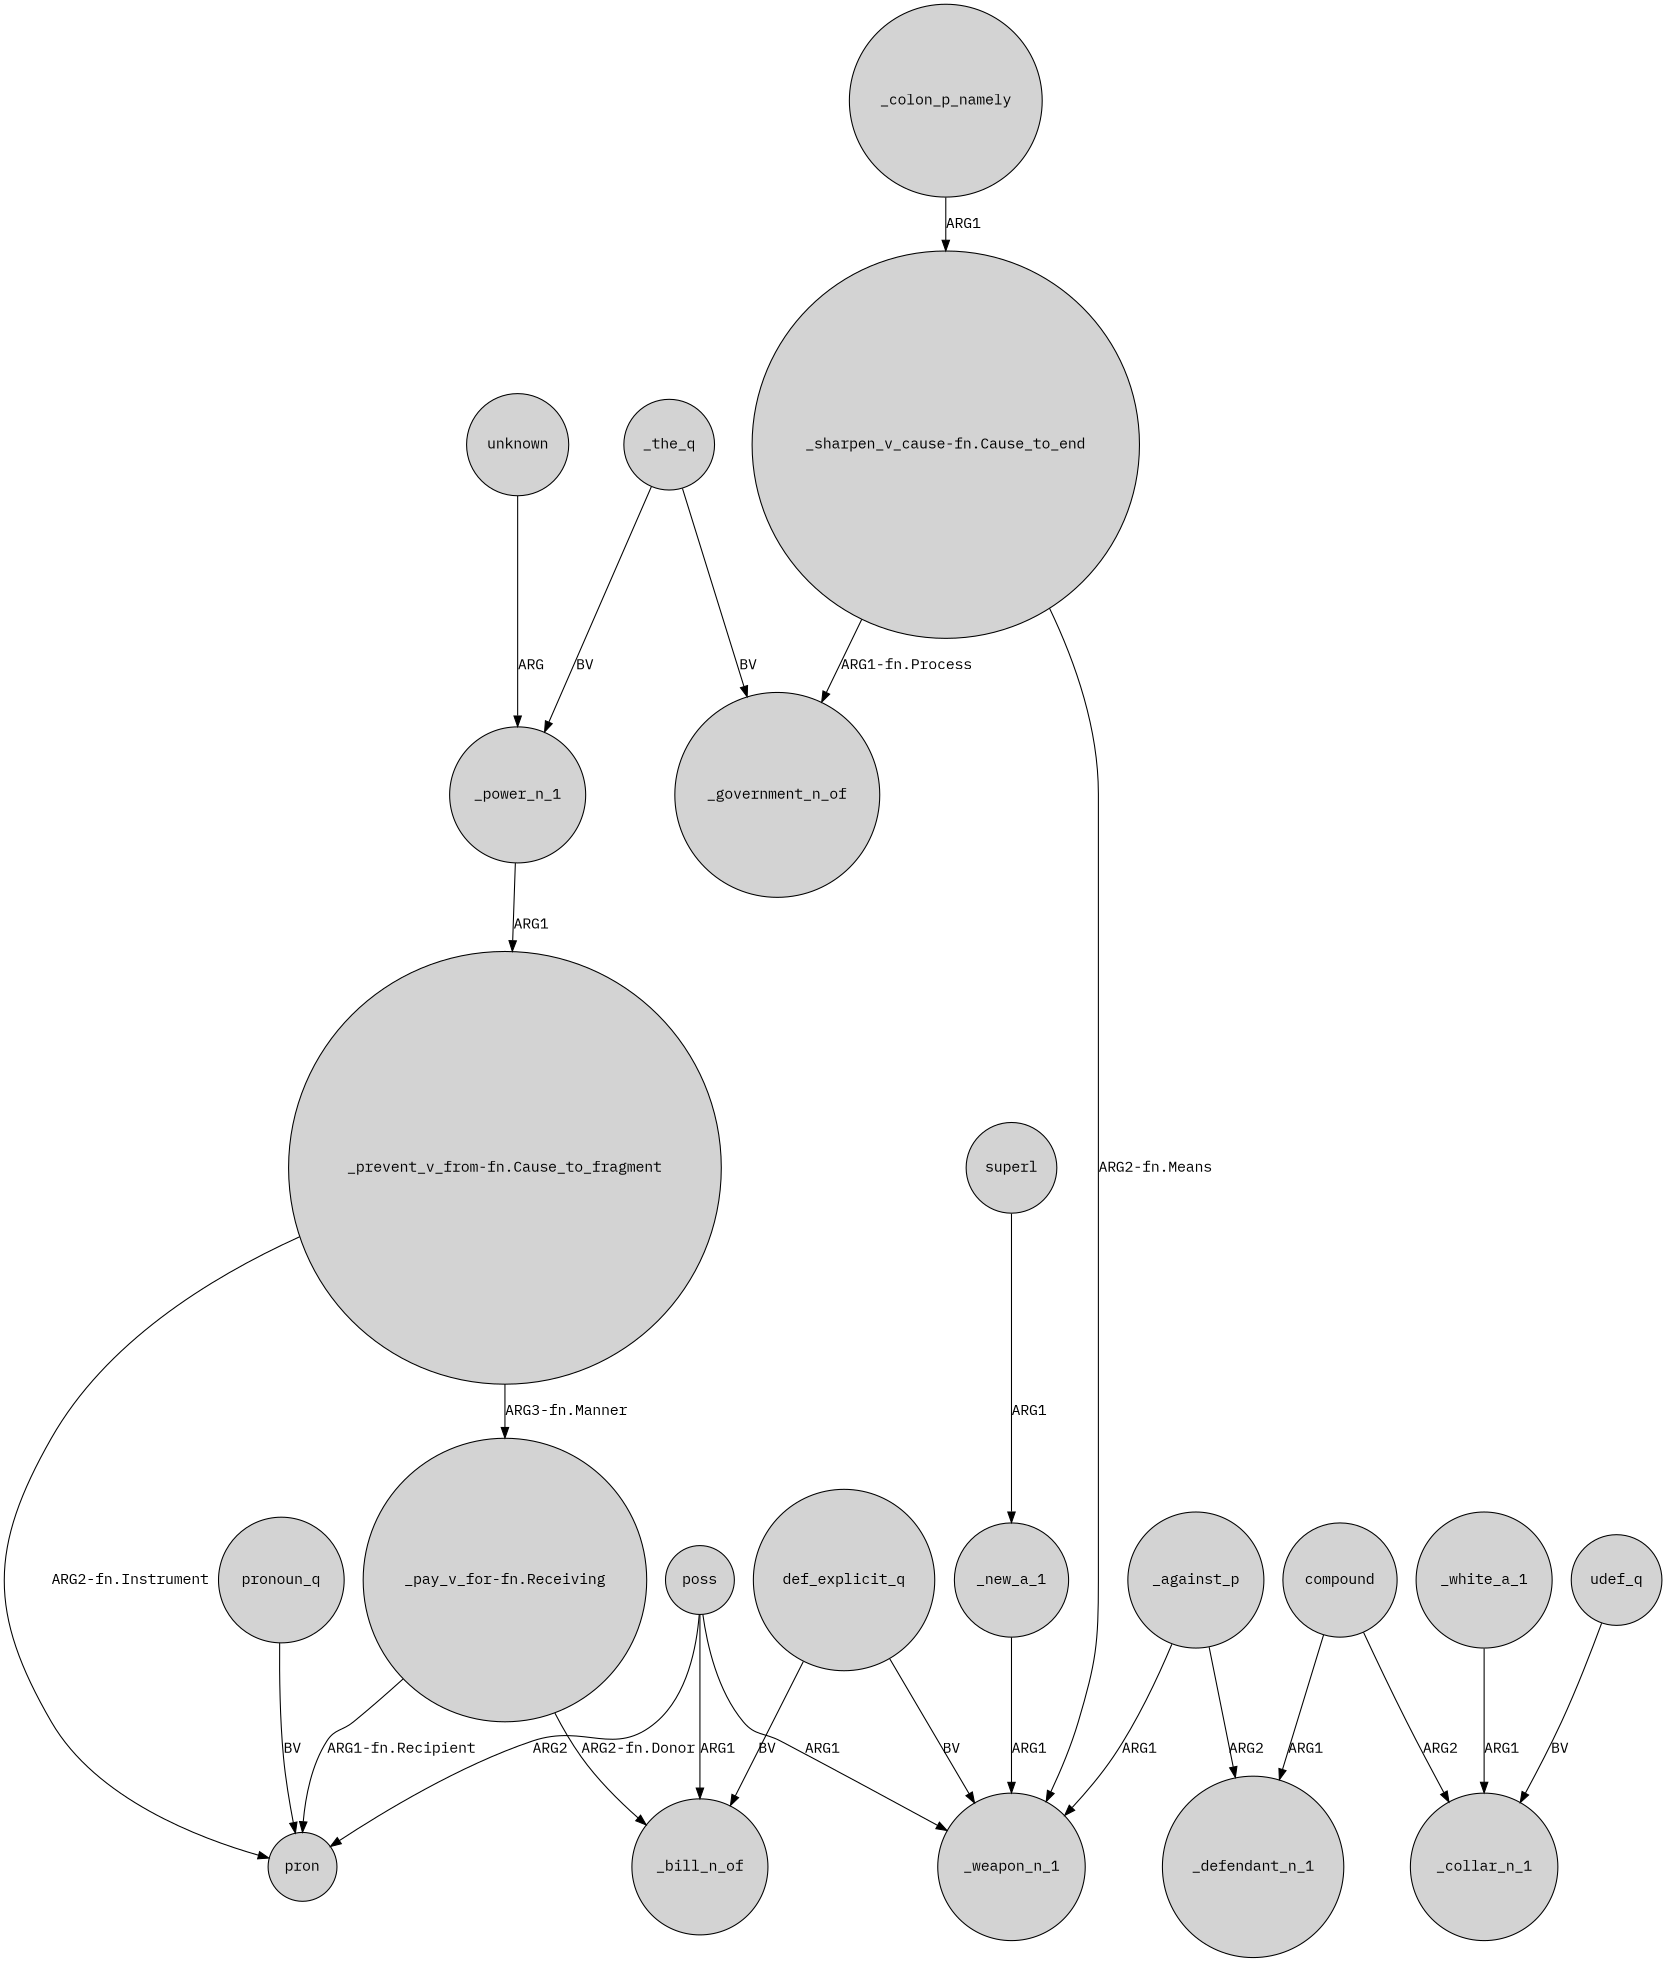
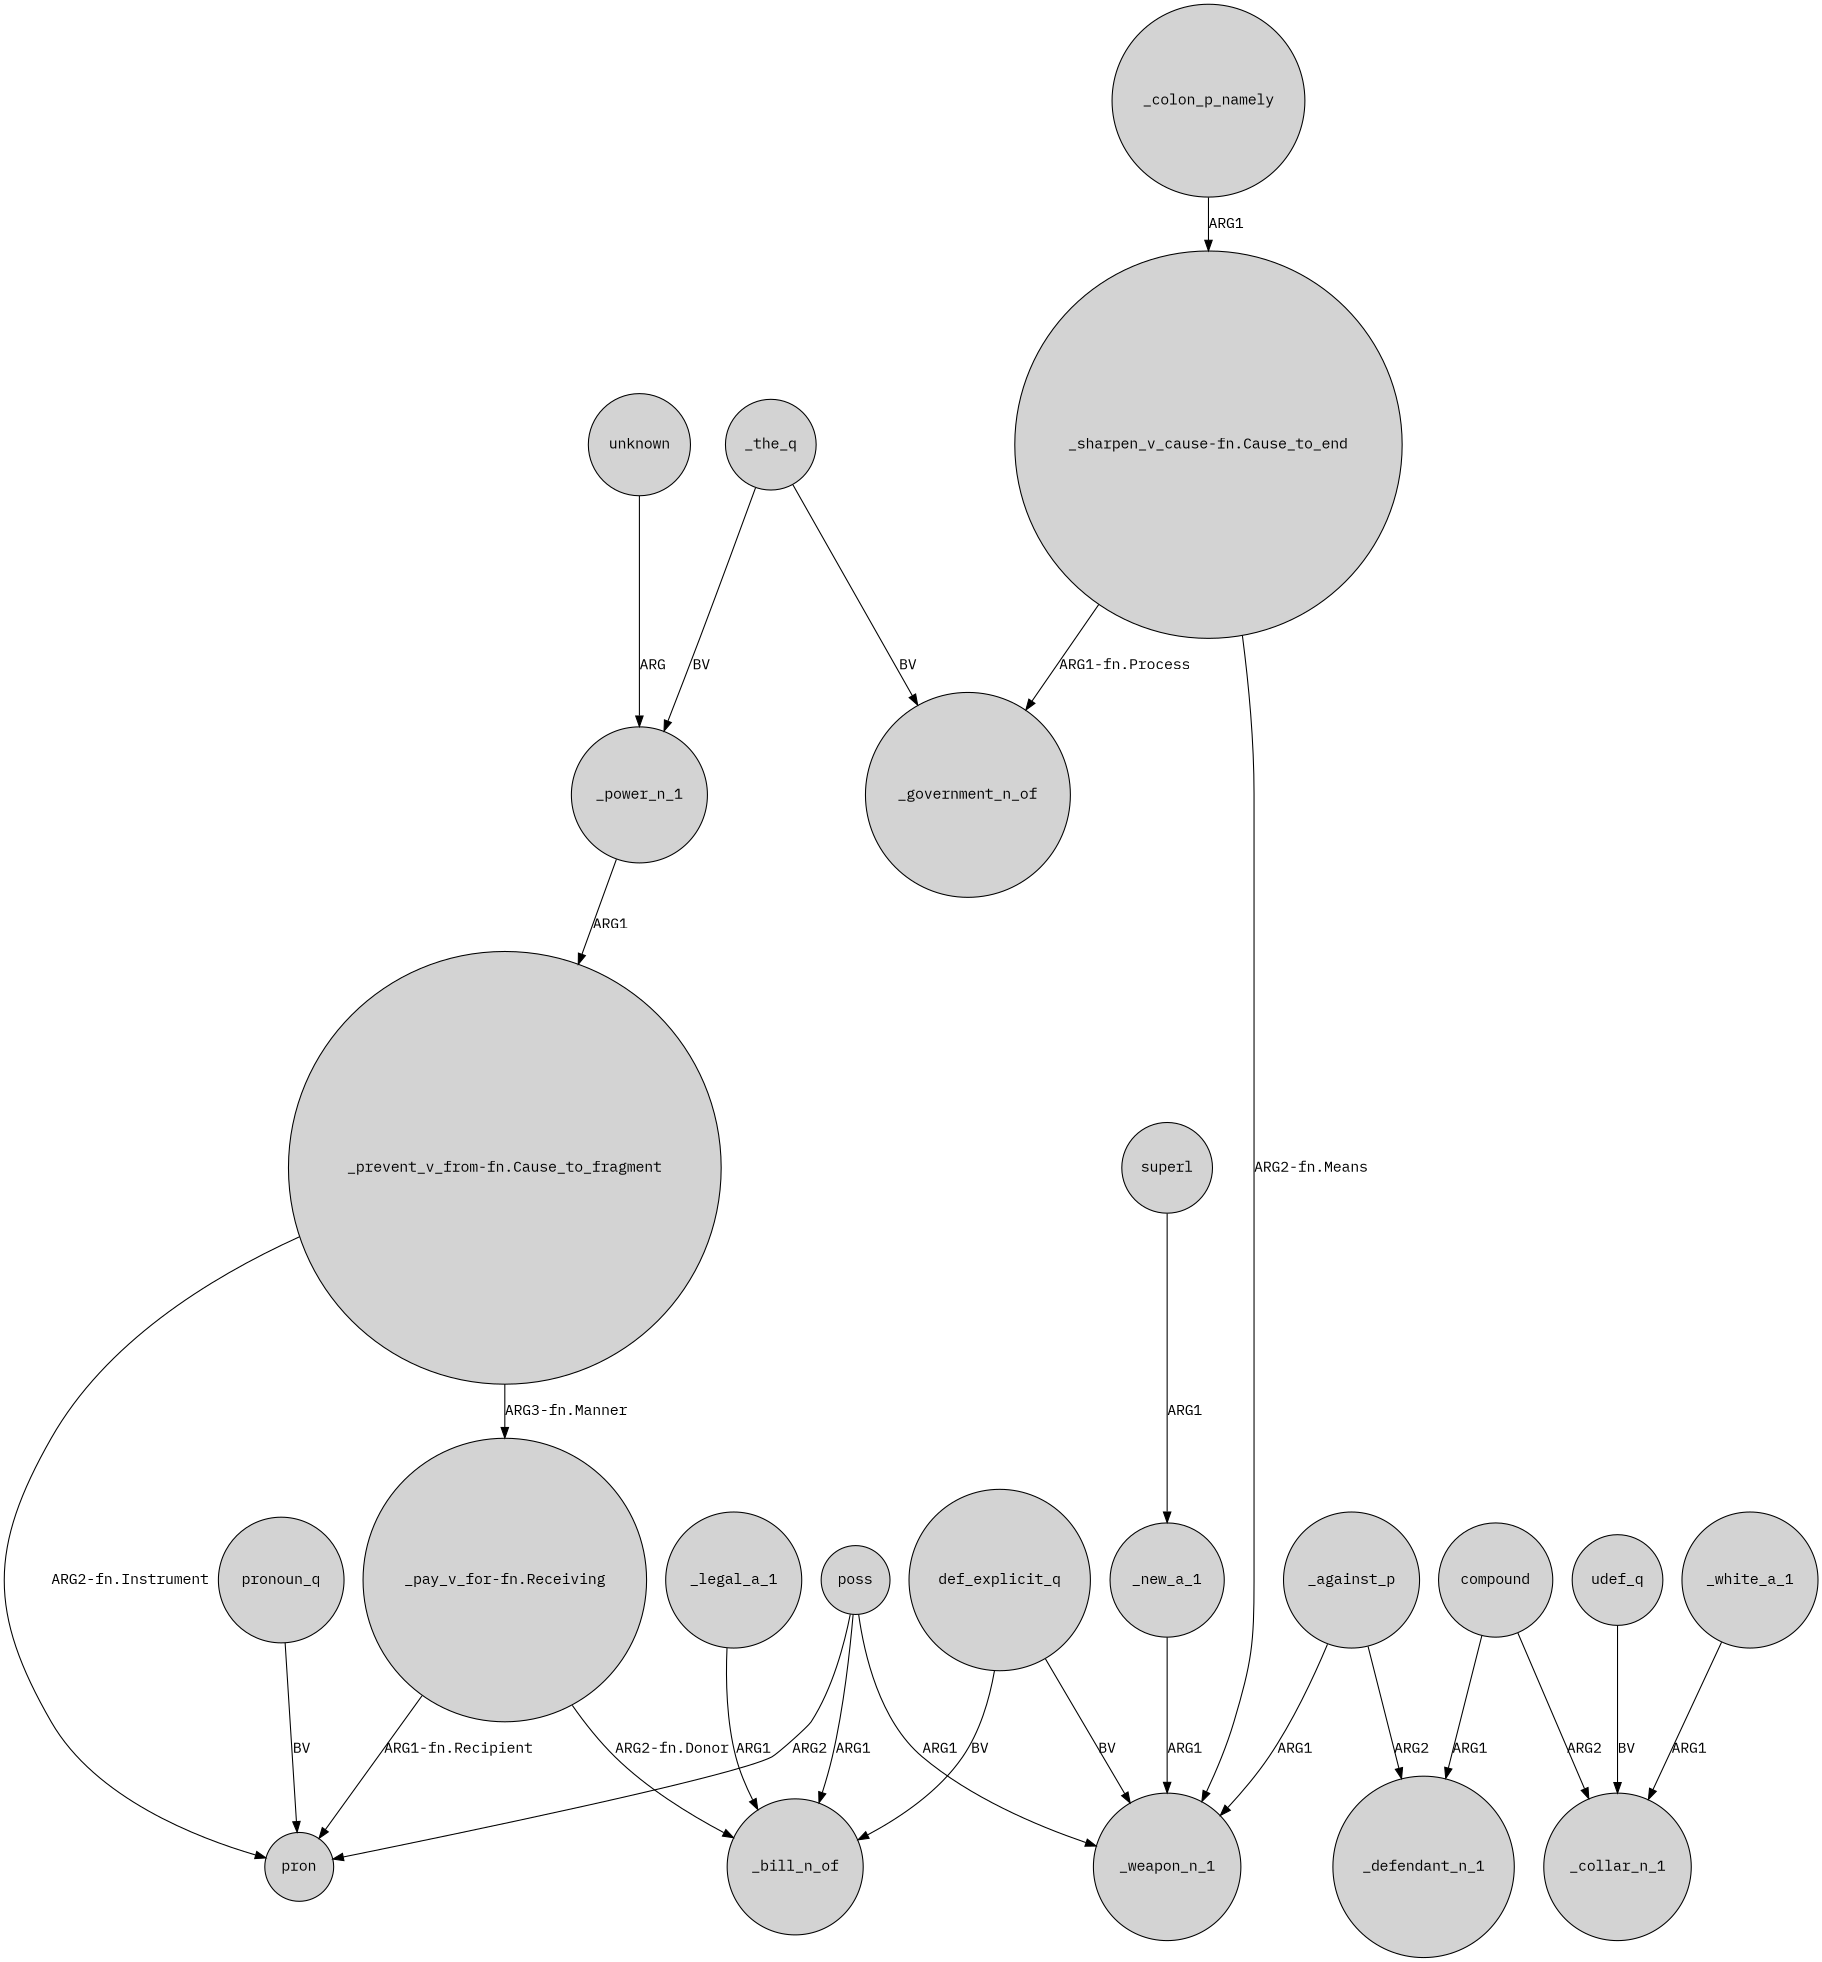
none -> (734, 1580)
